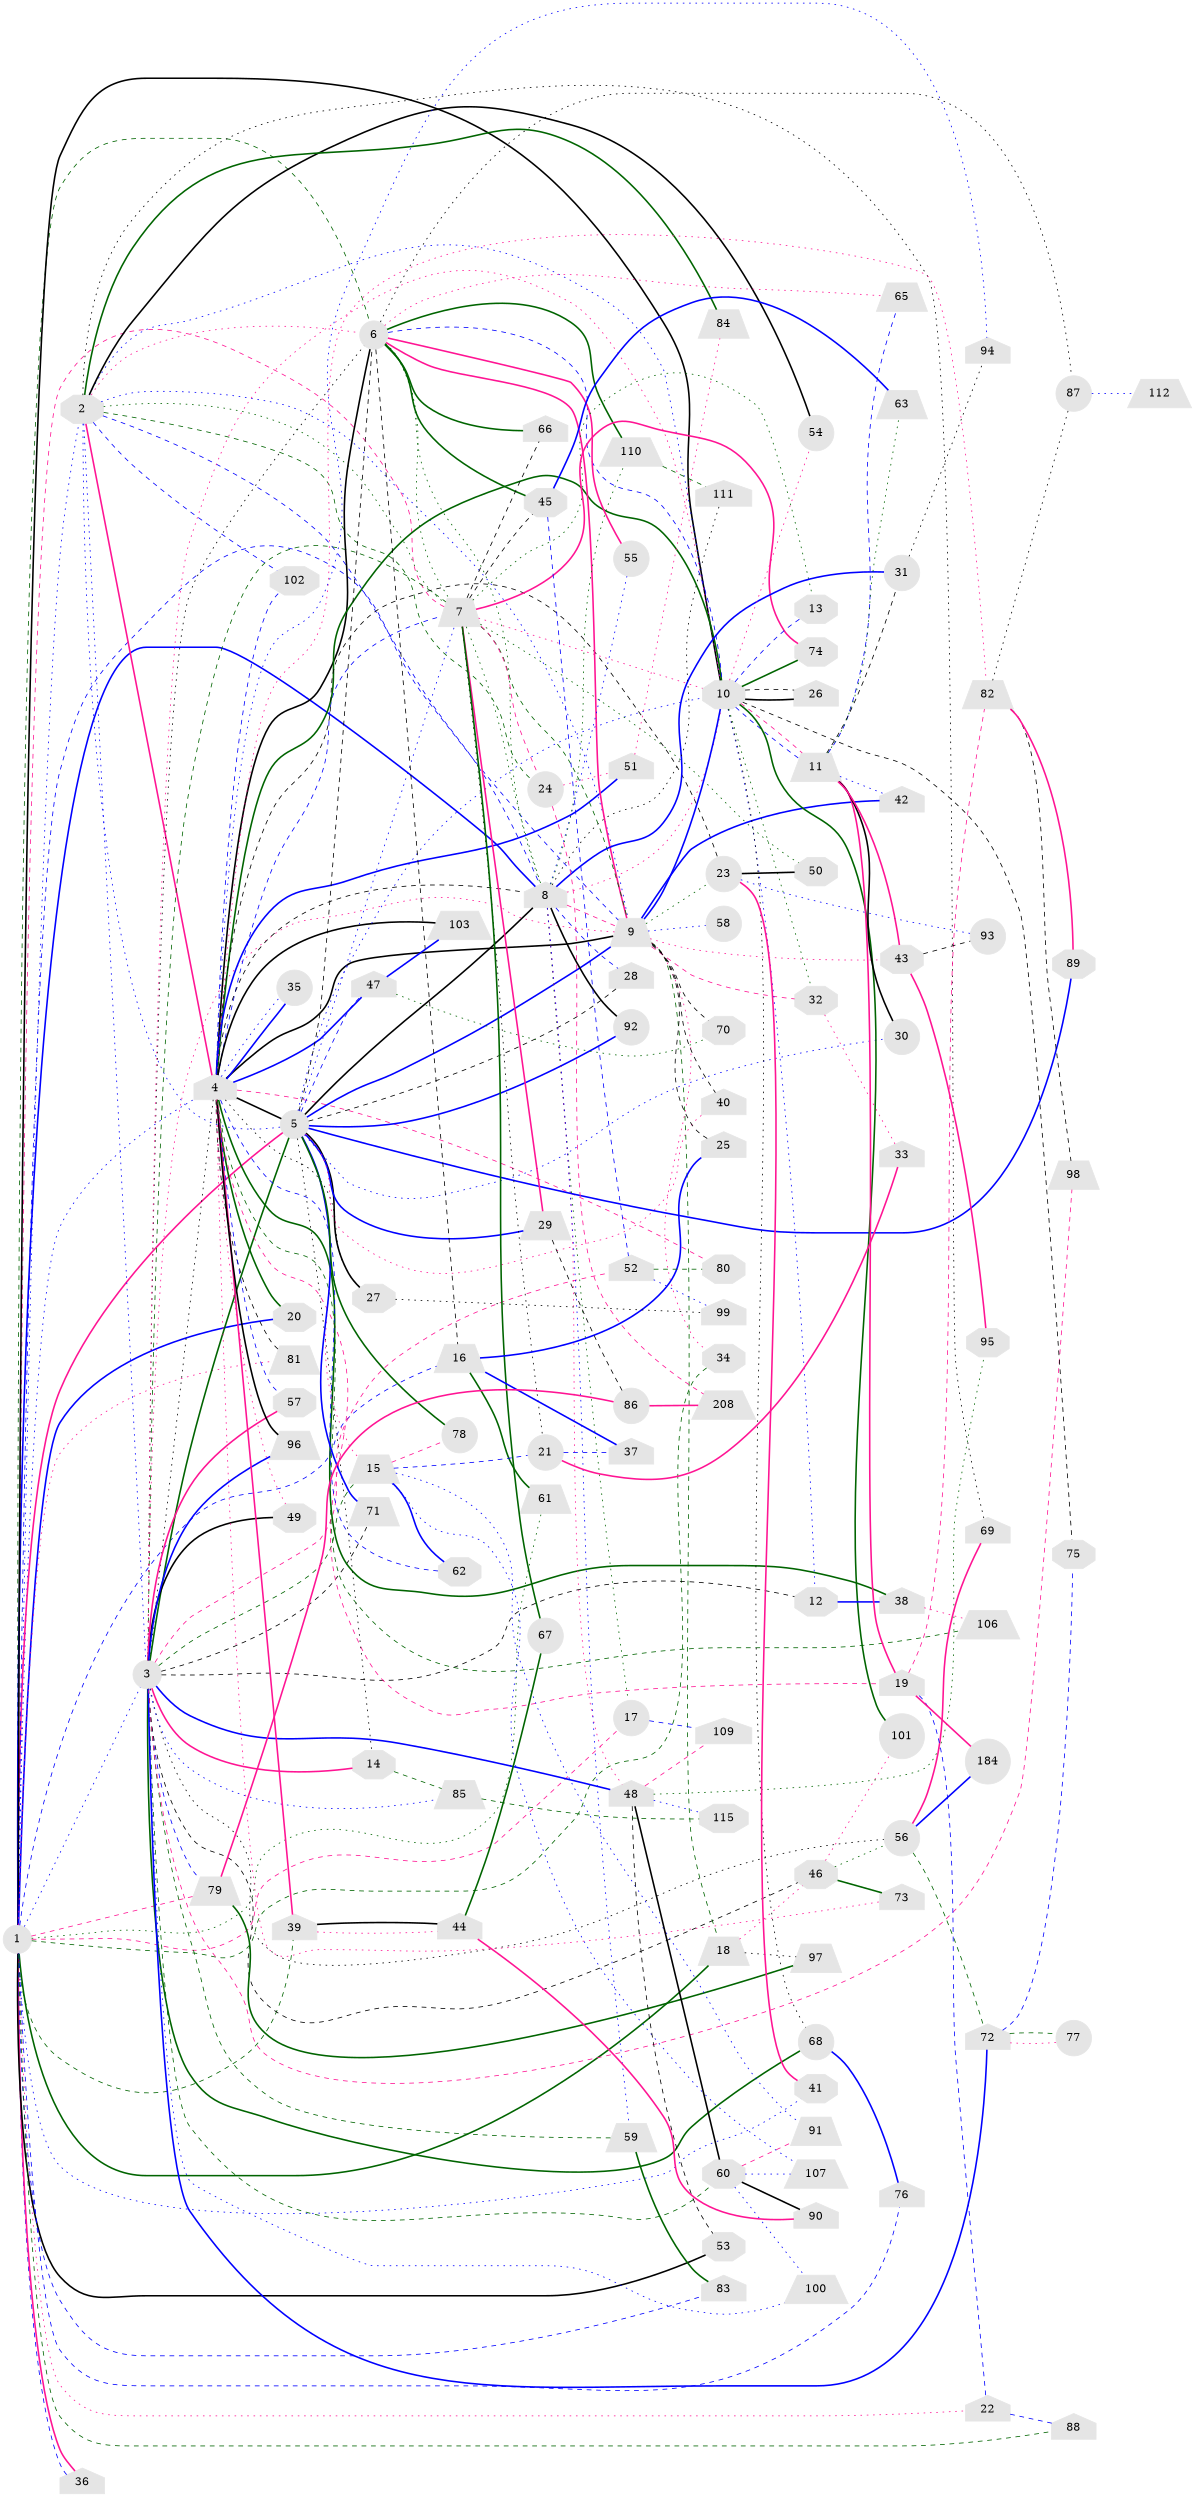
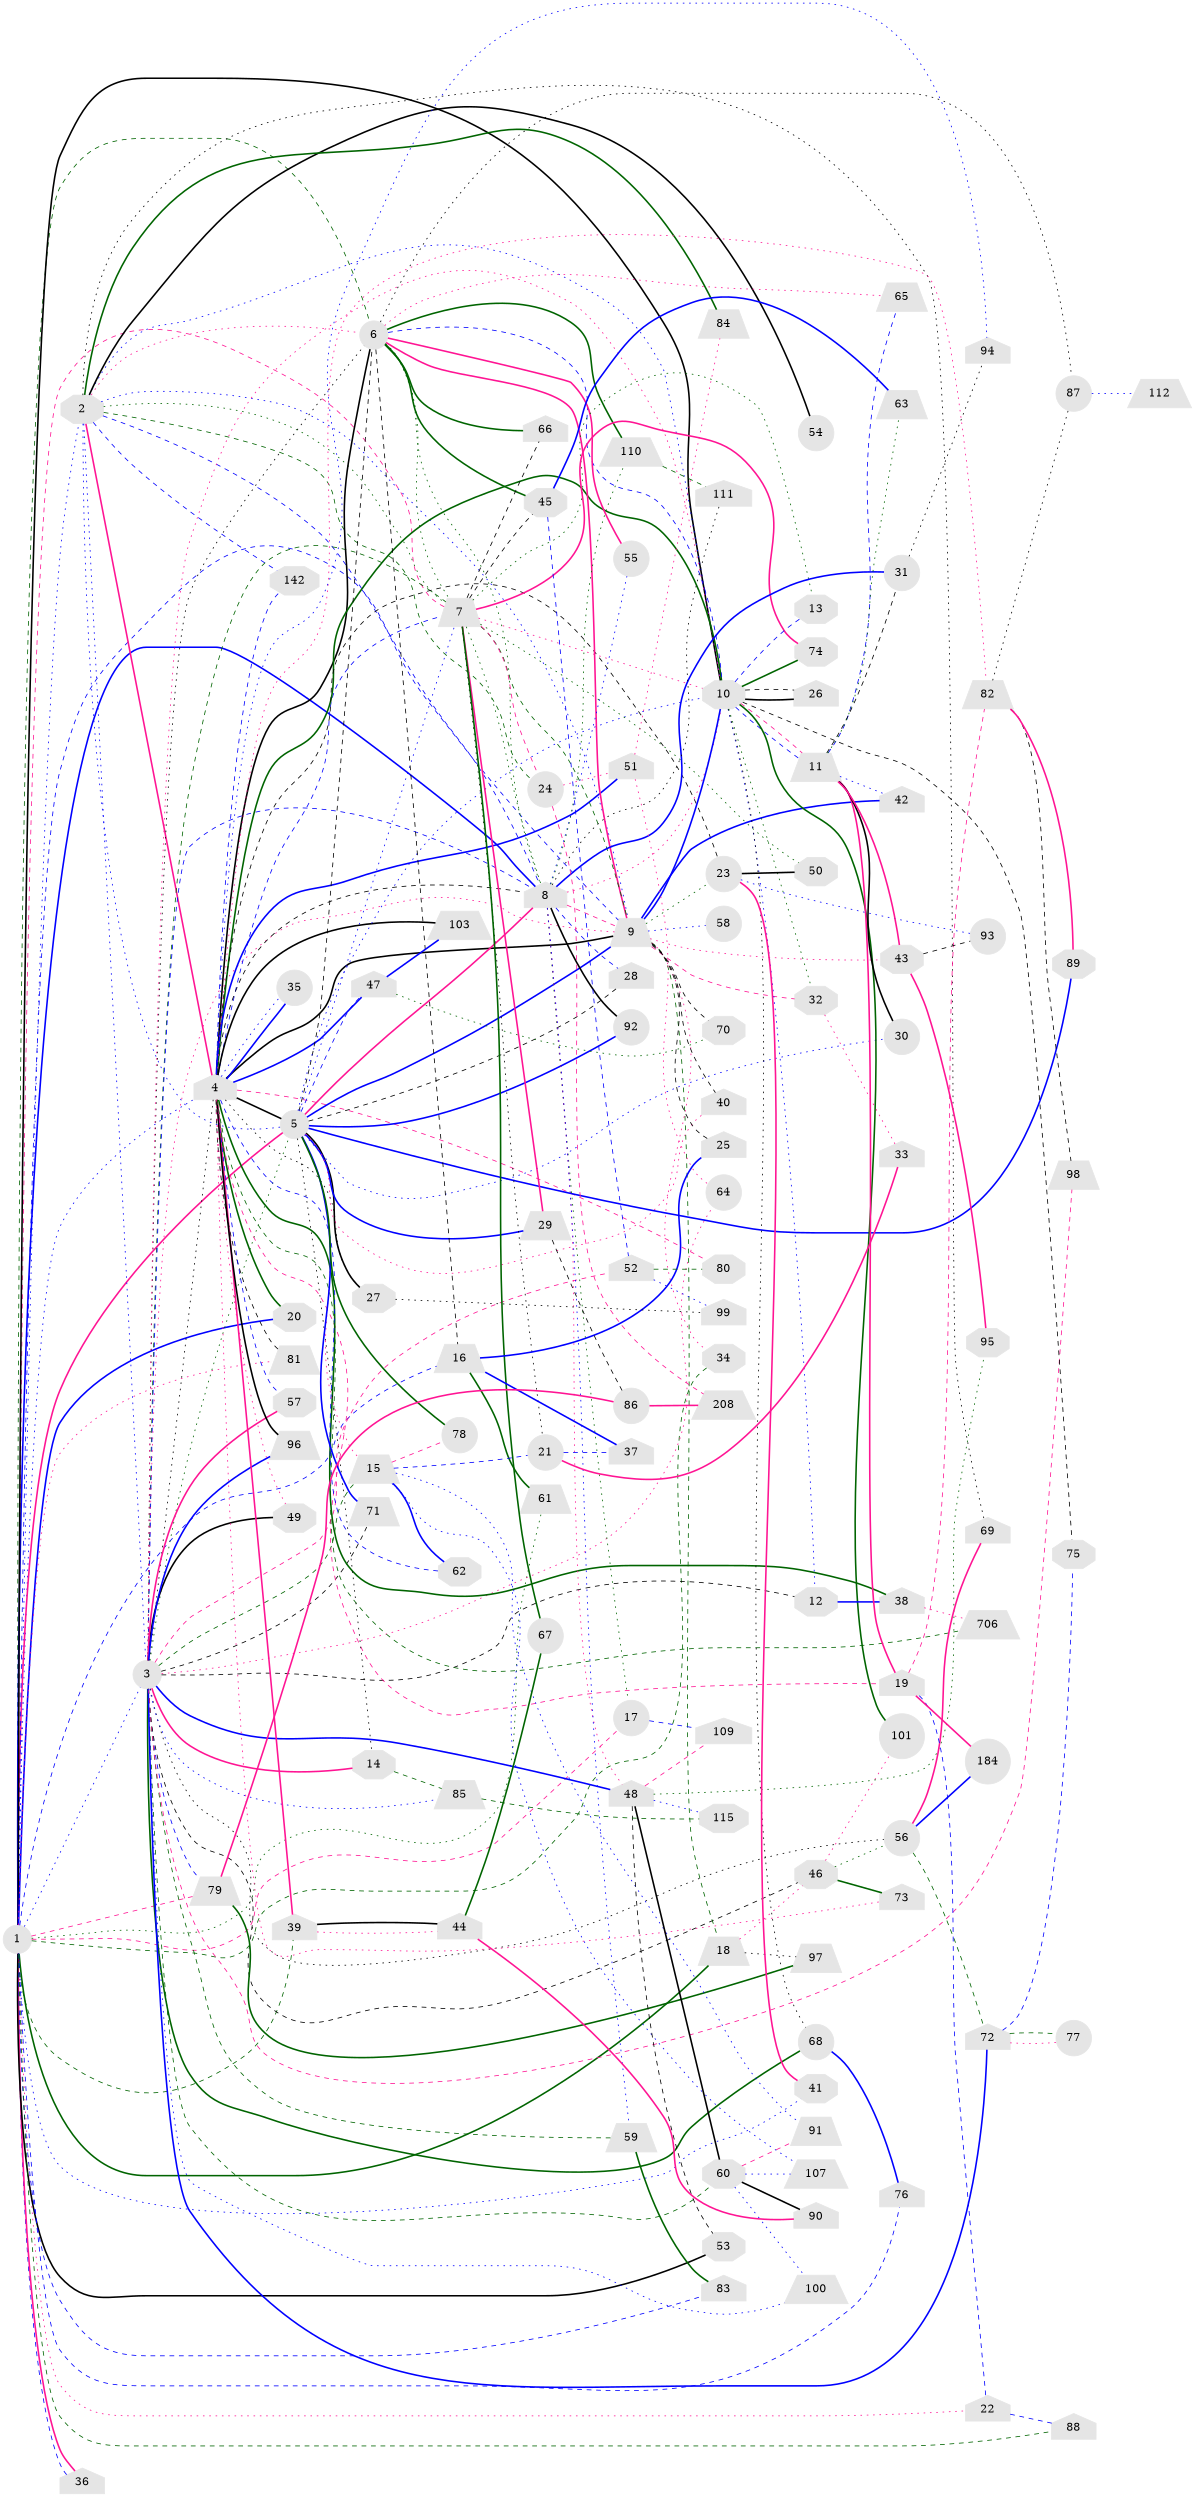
(295, 581) -> (295, 581)
(763, 582) -> none
none -> (185, 863)
(418, 1010) -> (418, 1010)
none -> (724, 1193)
(205, 1395) -> (205, 1395)
(988, 1625) -> (988, 1625)
